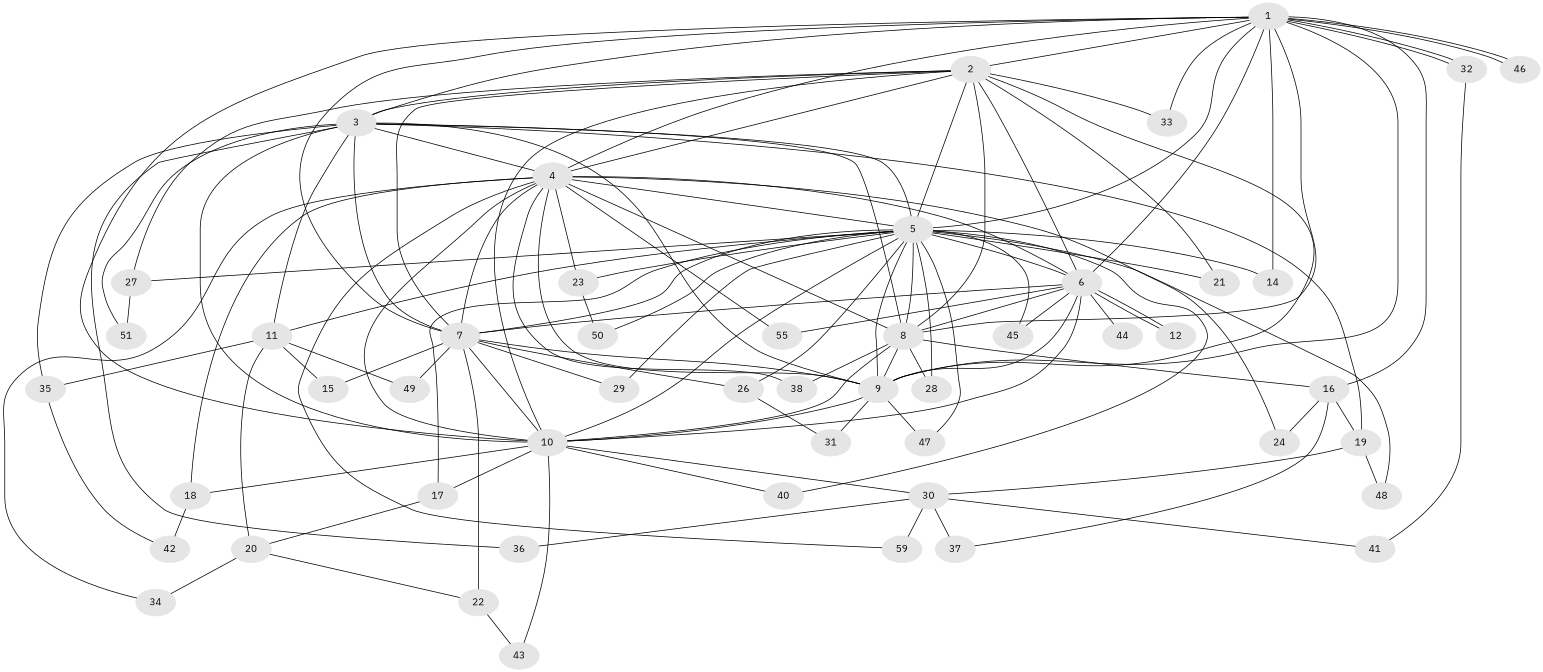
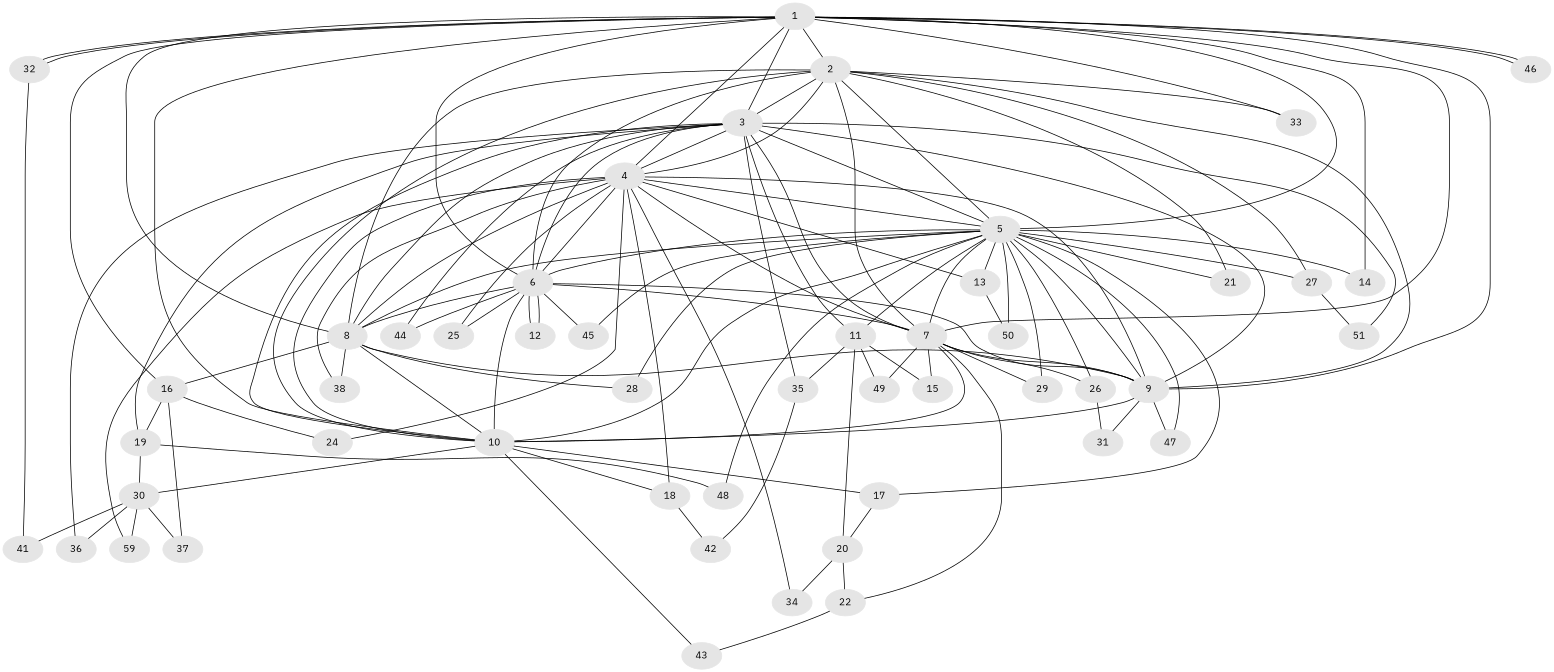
none -> (601, 161)
none -> (548, 177)
(578, 283) -> (980, 283)
(782, 336) -> (454, 336)
(784, 496) -> none
